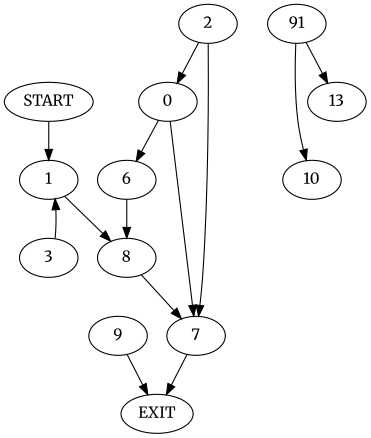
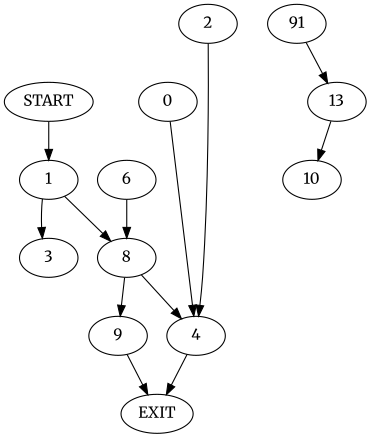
(191, 58) -> none
(296, 97) -> (326, 136)
(150, 136) -> none
(56, 224) -> (42, 213)
none -> (123, 292)
(196, 336) -> (196, 336)
